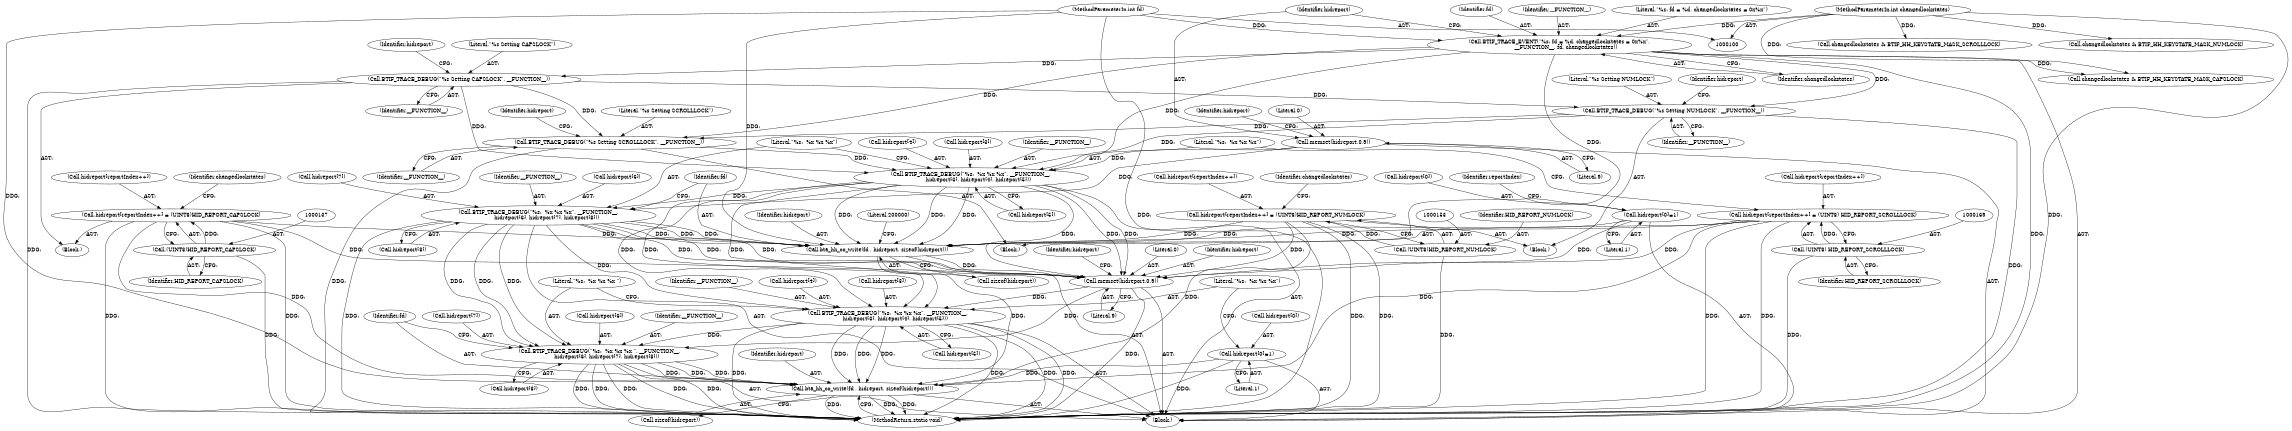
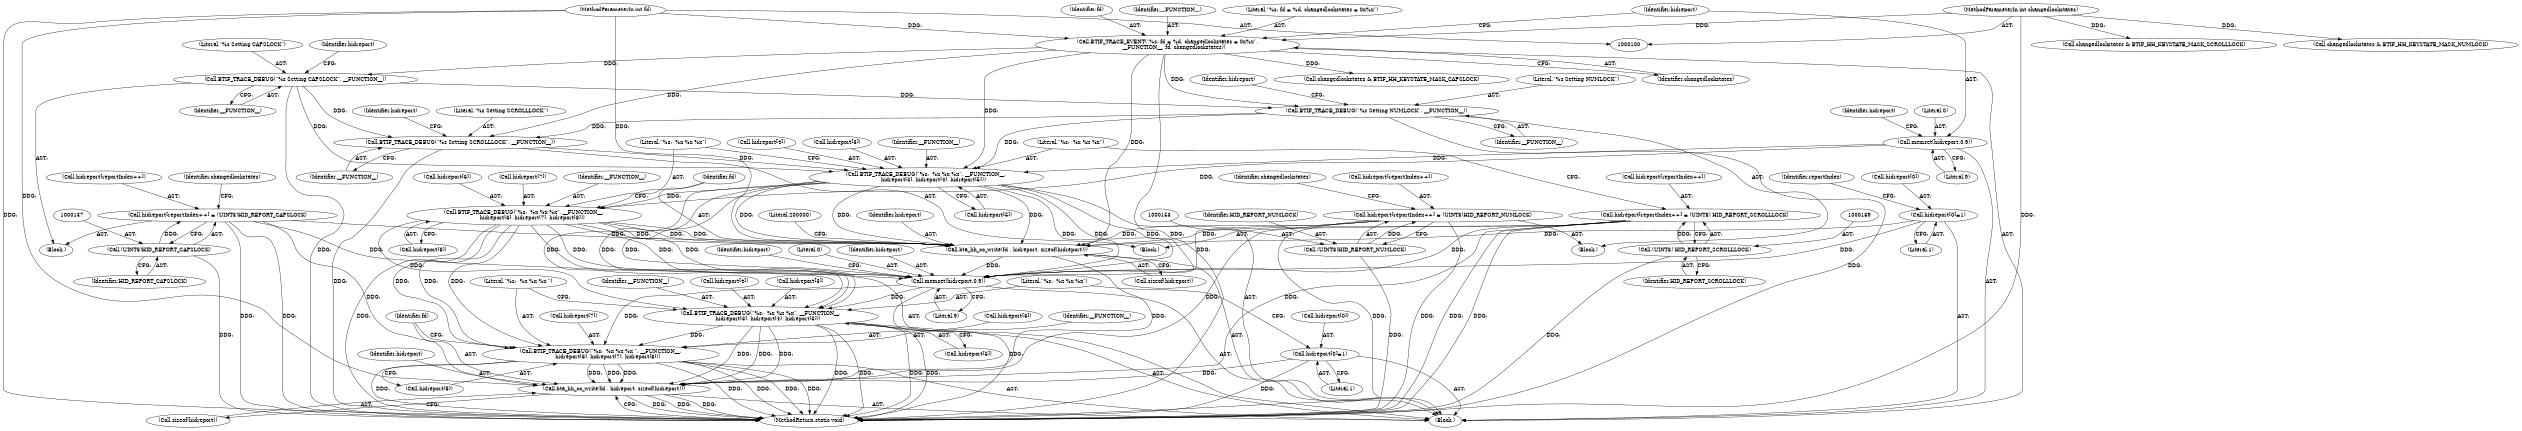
(1899, 60) -> none
